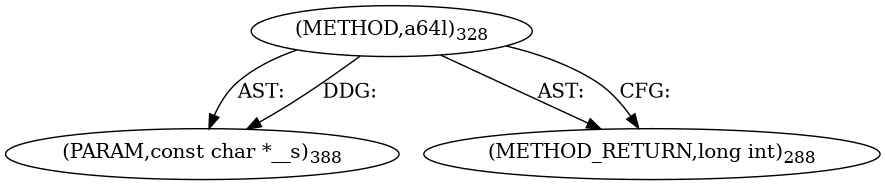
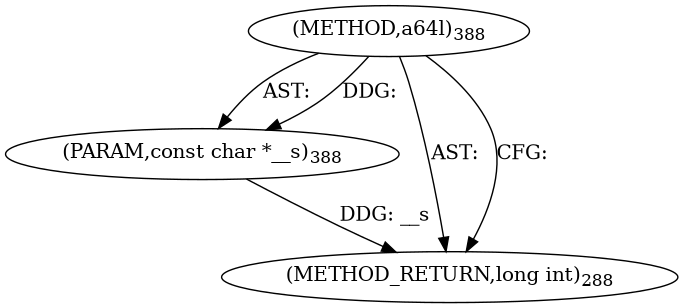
(472, 29) -> (470, 29)
none -> (314, 214)
